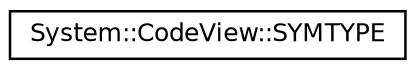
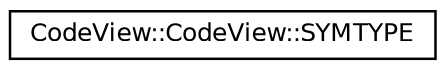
(208, 35) -> (223, 35)
